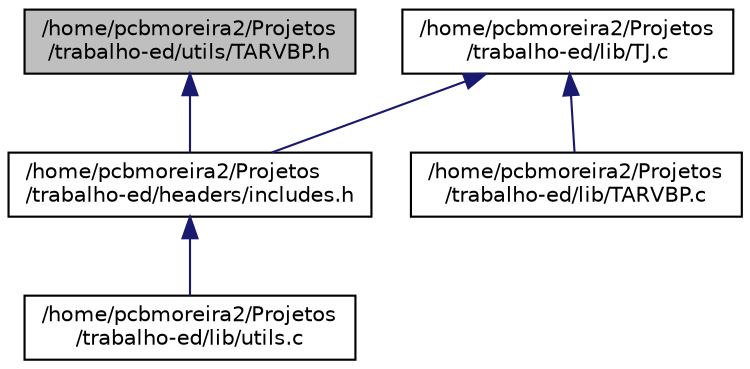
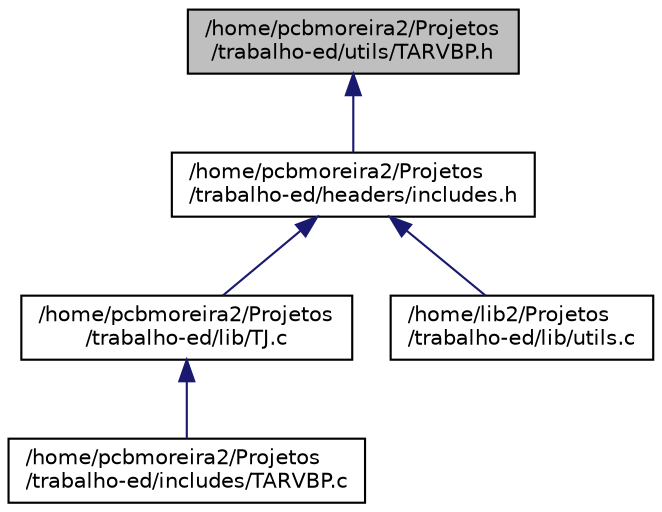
(368, 117) -> (262, 263)
(576, 185) -> (187, 471)
(190, 328) -> (522, 328)
